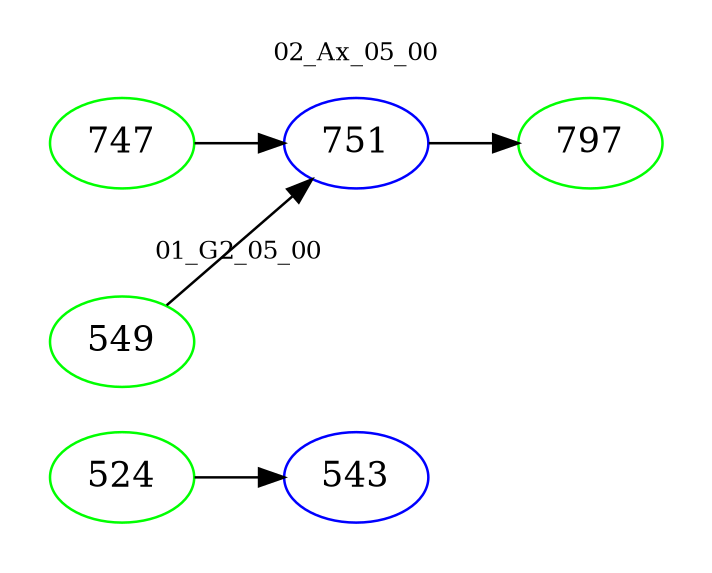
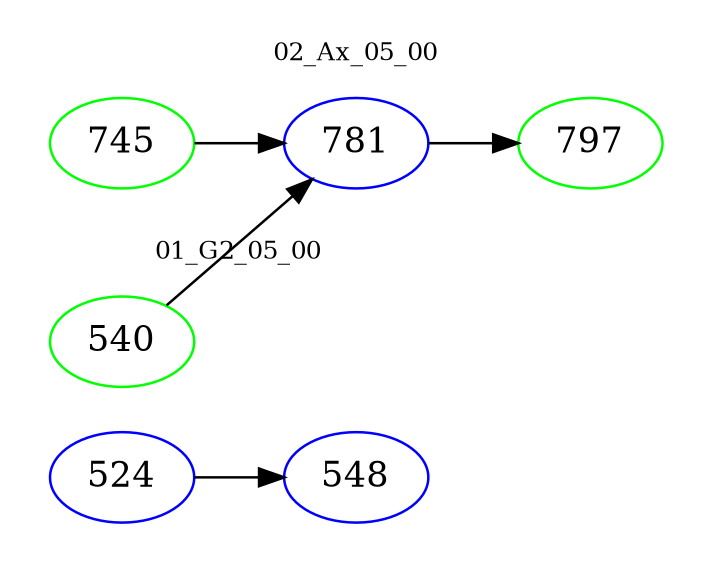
(122, 143) -> (122, 143)
(356, 143) -> (356, 143)
(122, 342) -> (122, 342)
(122, 477) -> (122, 477)
(356, 477) -> (356, 477)
